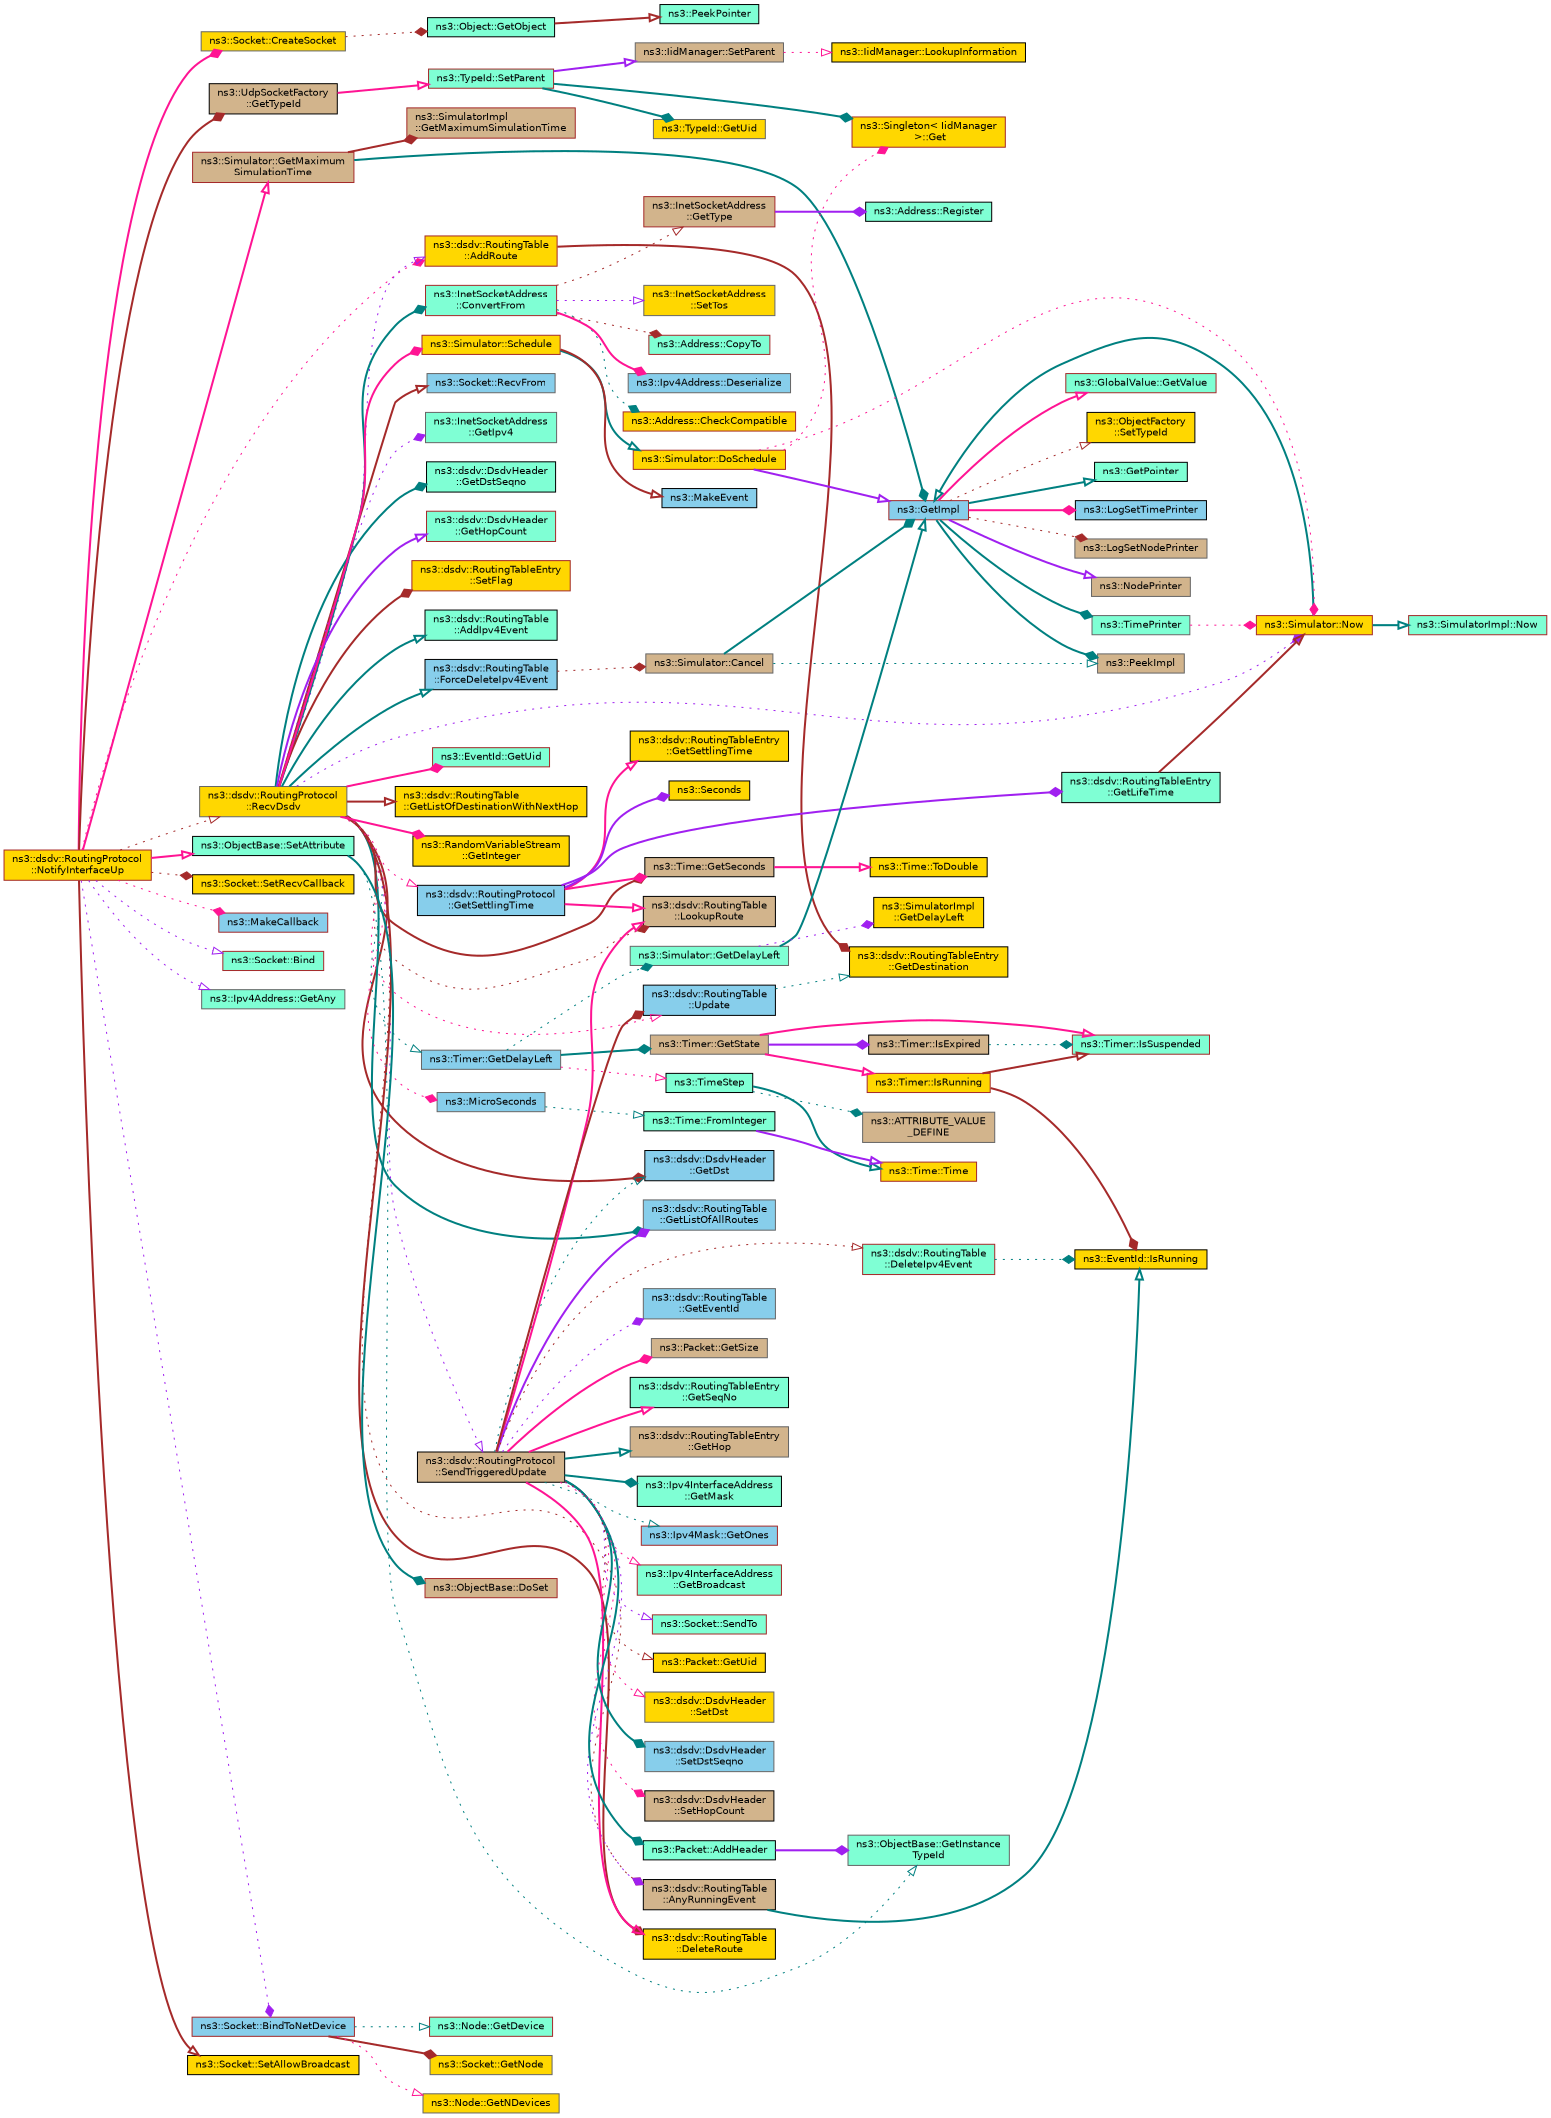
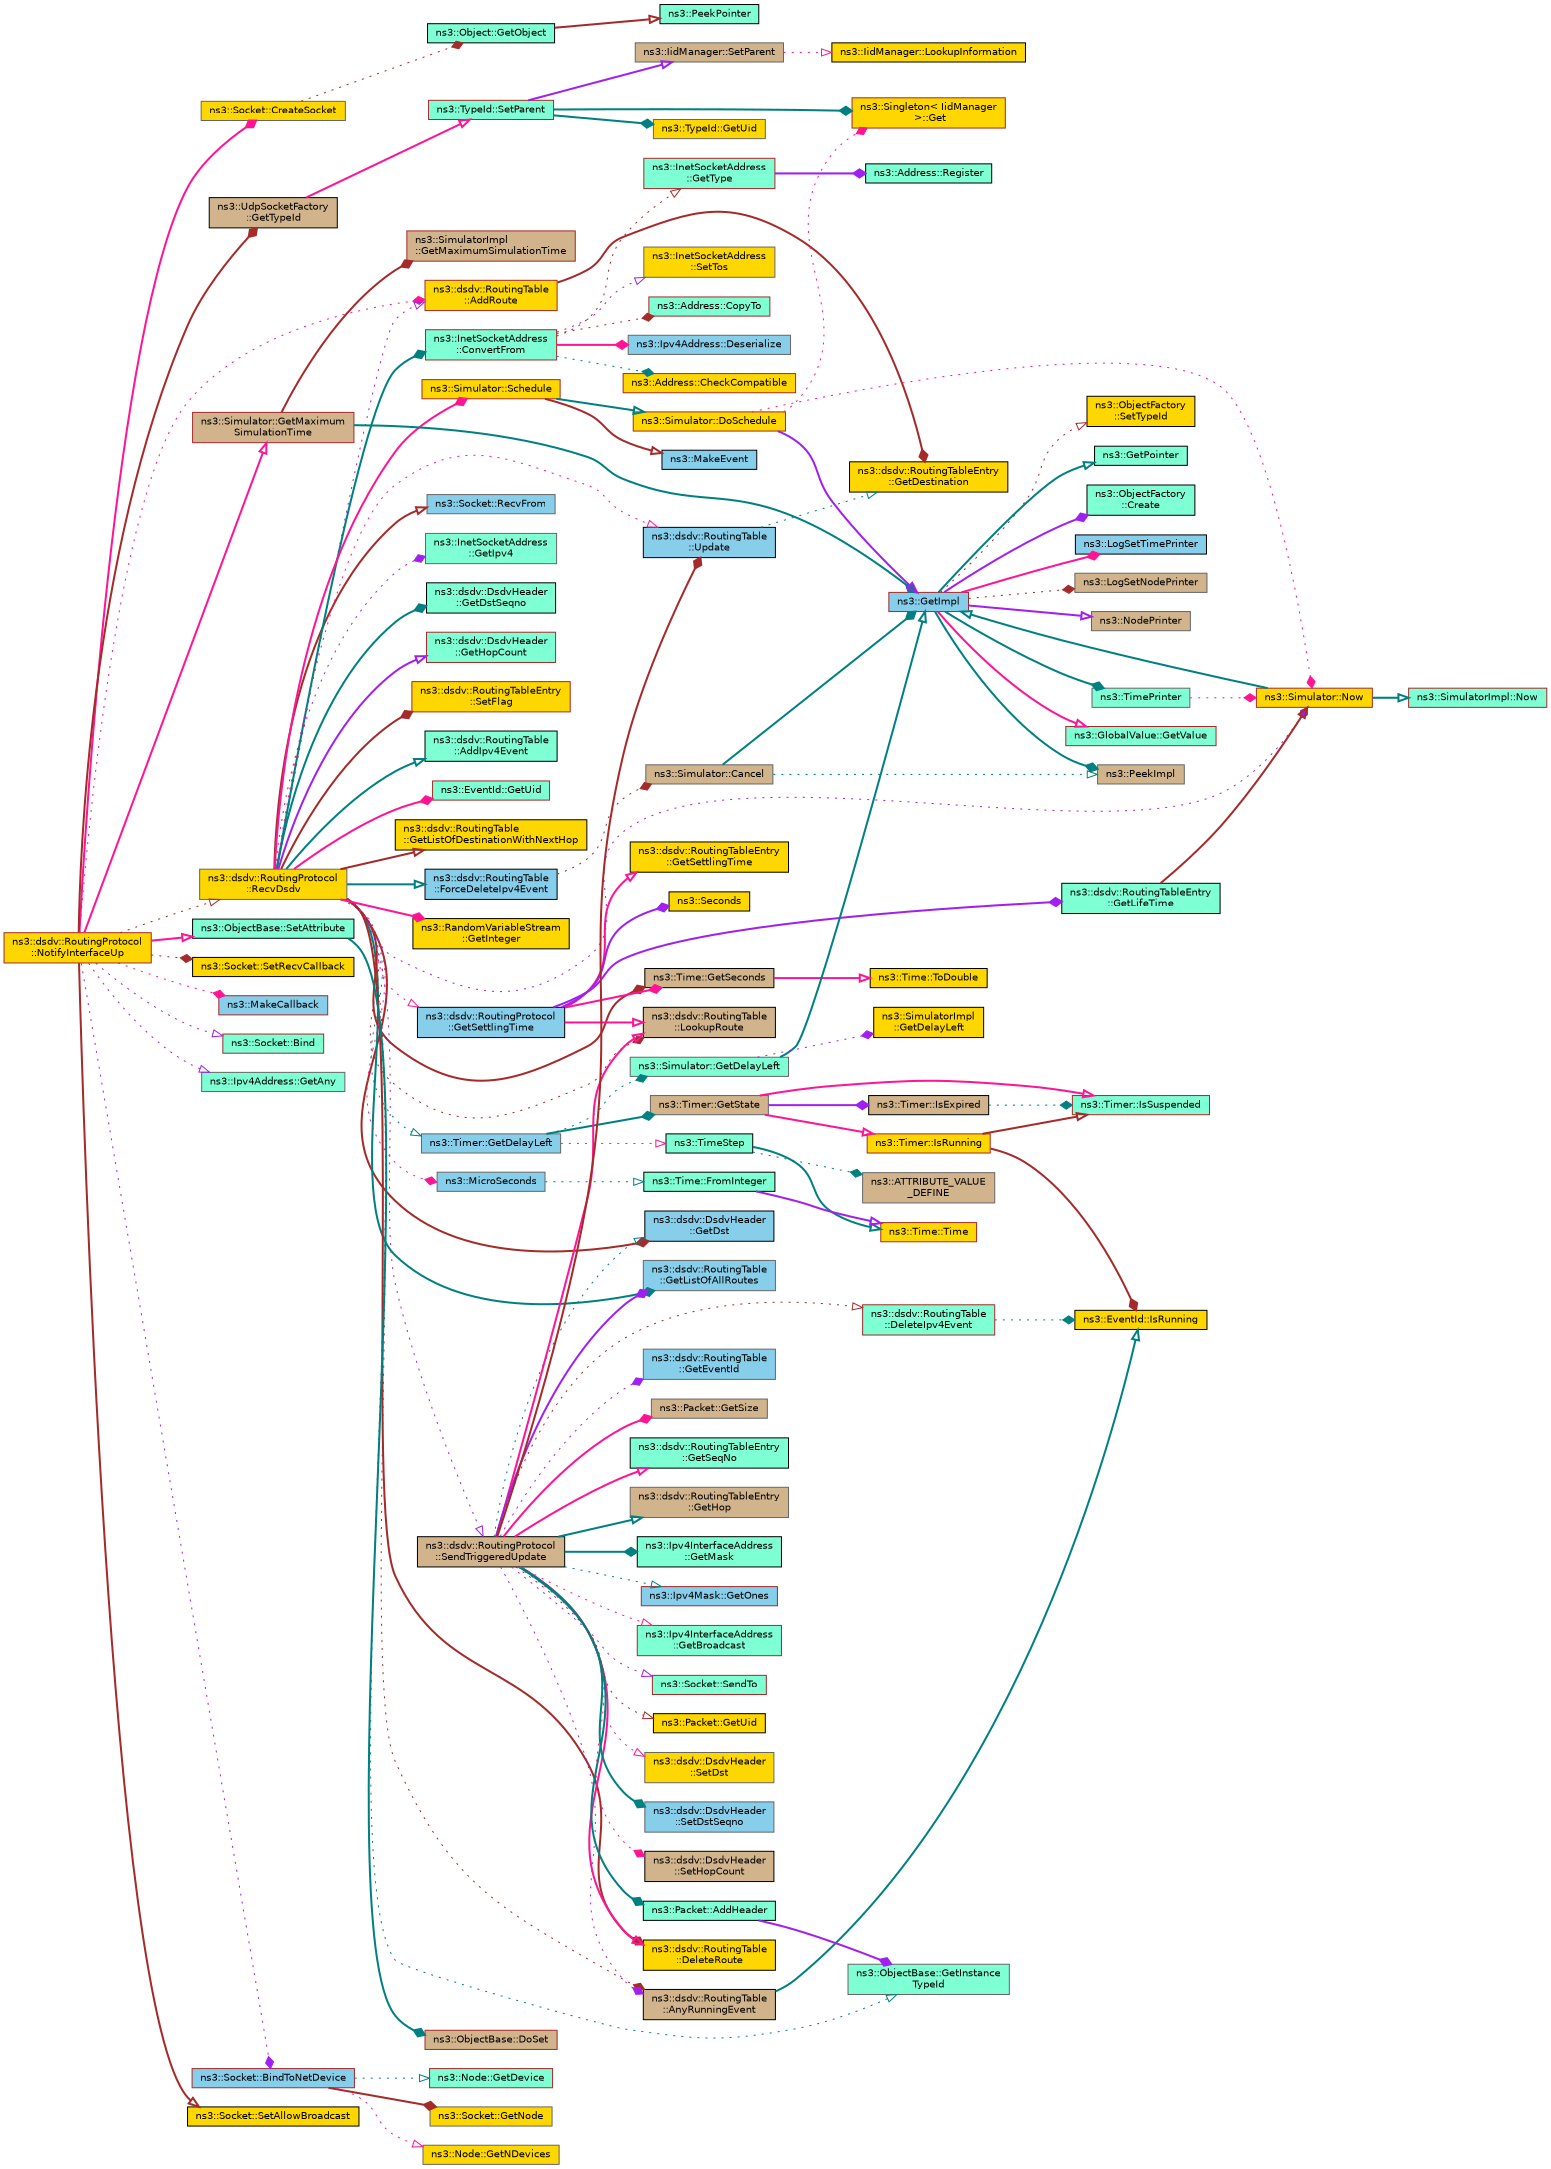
(709, 212) -> (709, 173)
none -> (1141, 500)
